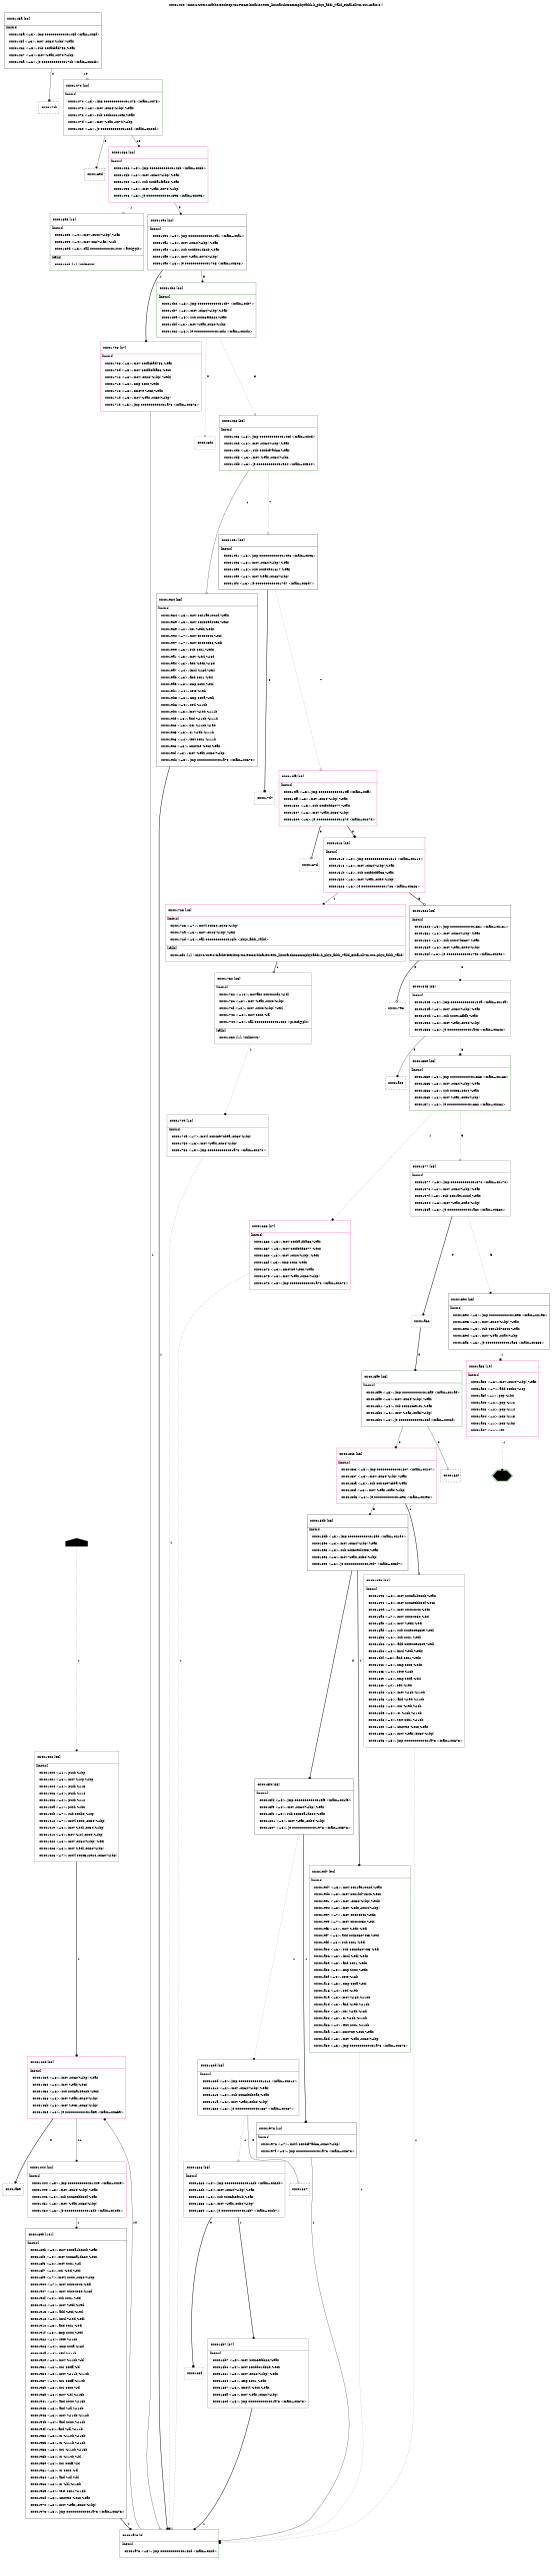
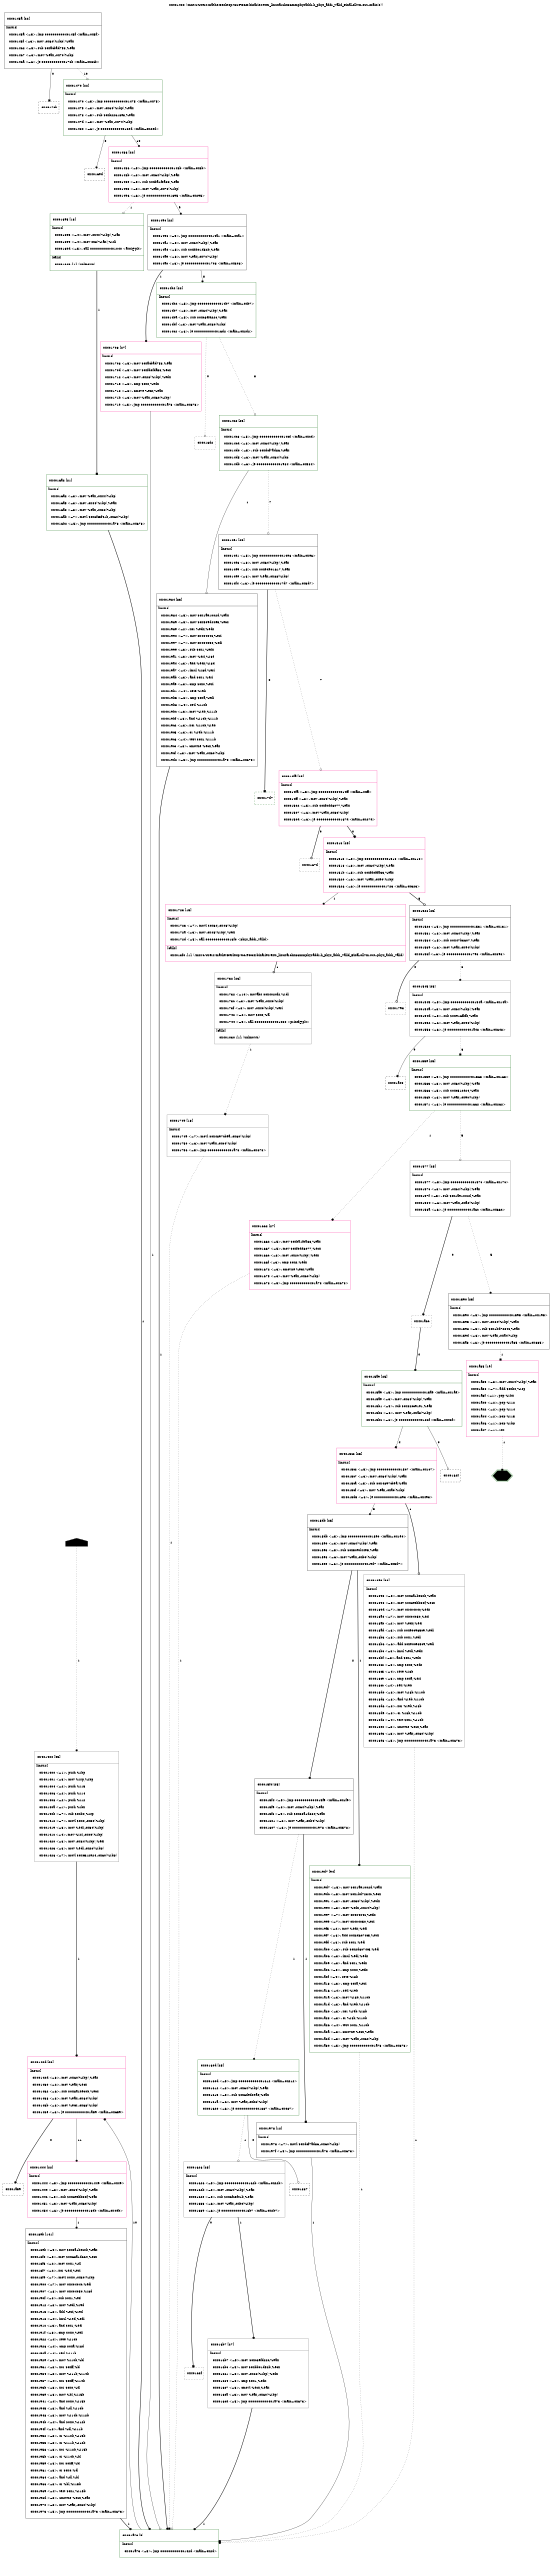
none -> (97, 503)
